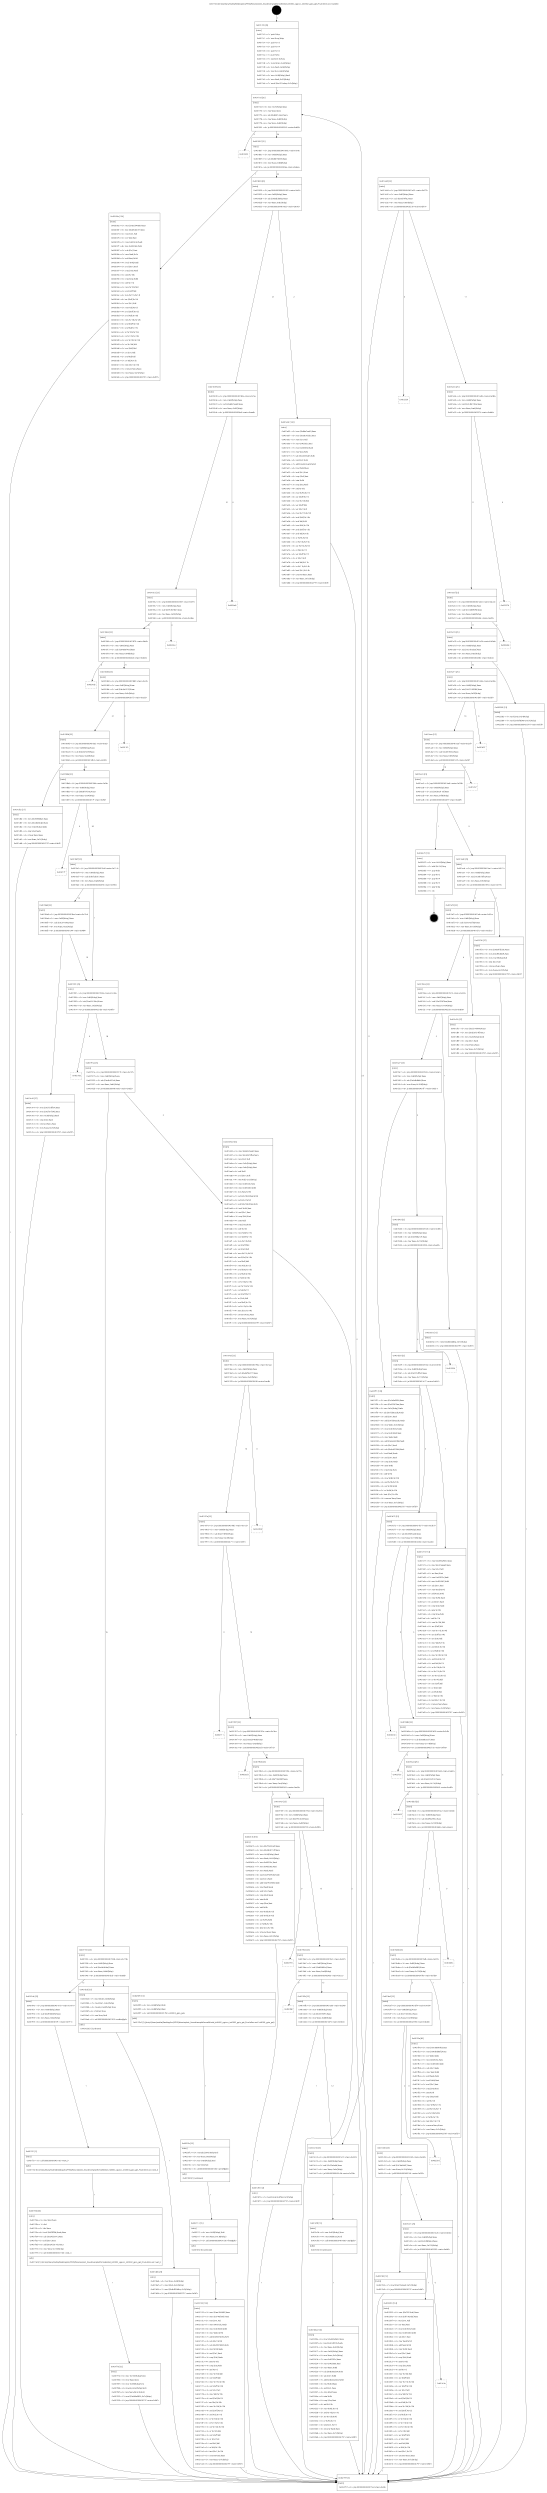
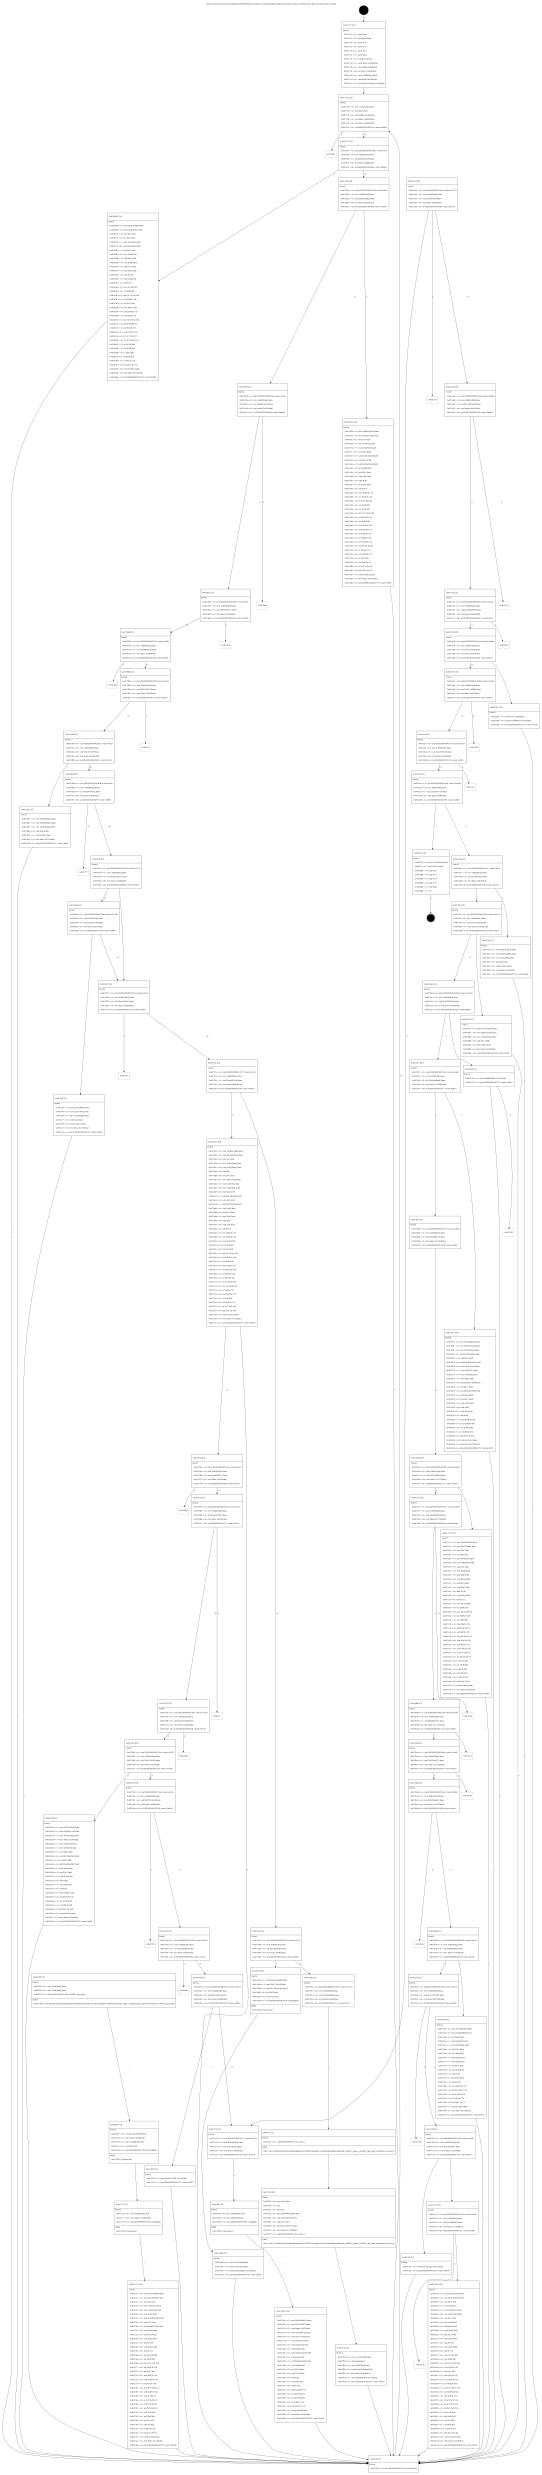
(418, 1318) -> (511, 1156)
